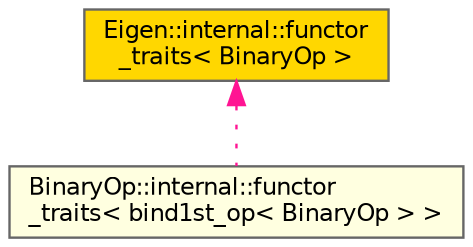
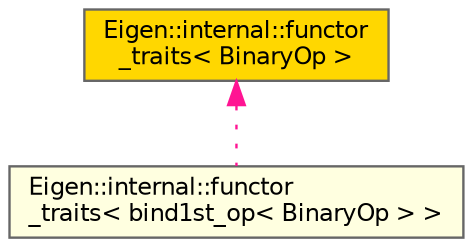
(236, 202) -> (236, 202)
